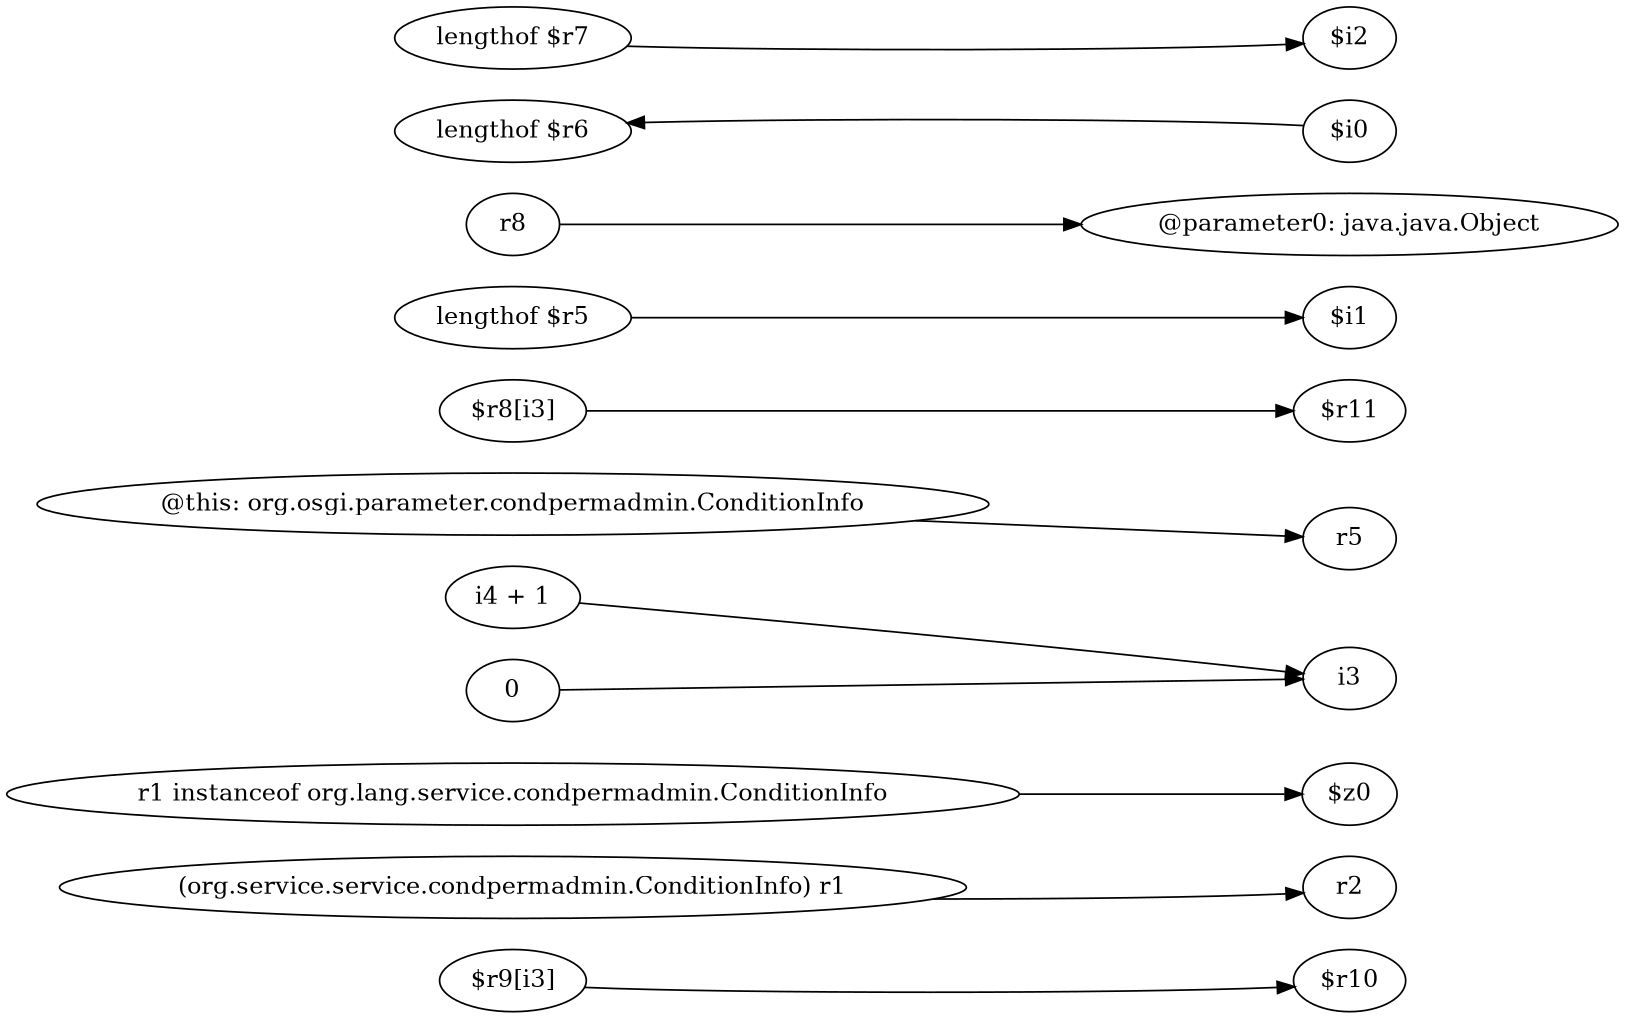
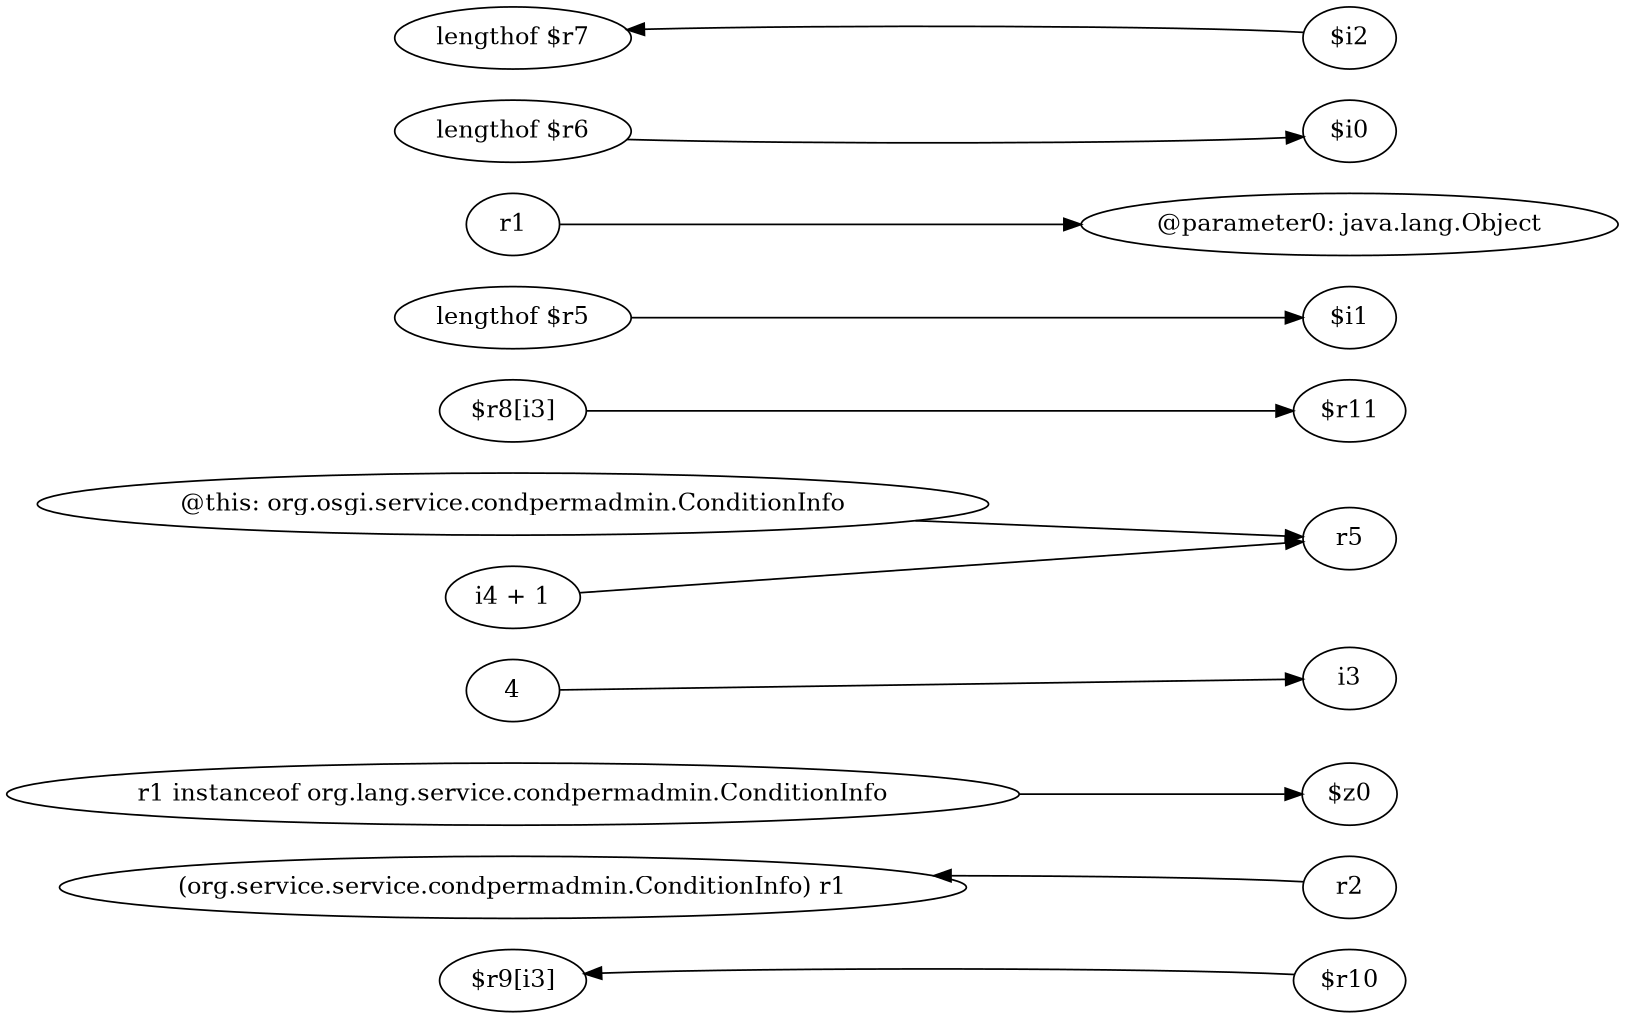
(957, 50) -> (974, 26)
(974, 120) -> (957, 143)
(513, 224) -> (513, 224)
(1350, 224) -> (1350, 224)
(513, 504) -> (513, 504)
(933, 636) -> (933, 568)
(513, 691) -> (513, 691)
(1110, 898) -> (1127, 877)
(931, 992) -> (948, 969)
